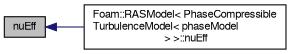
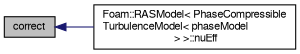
(25, 27) -> (30, 27)
